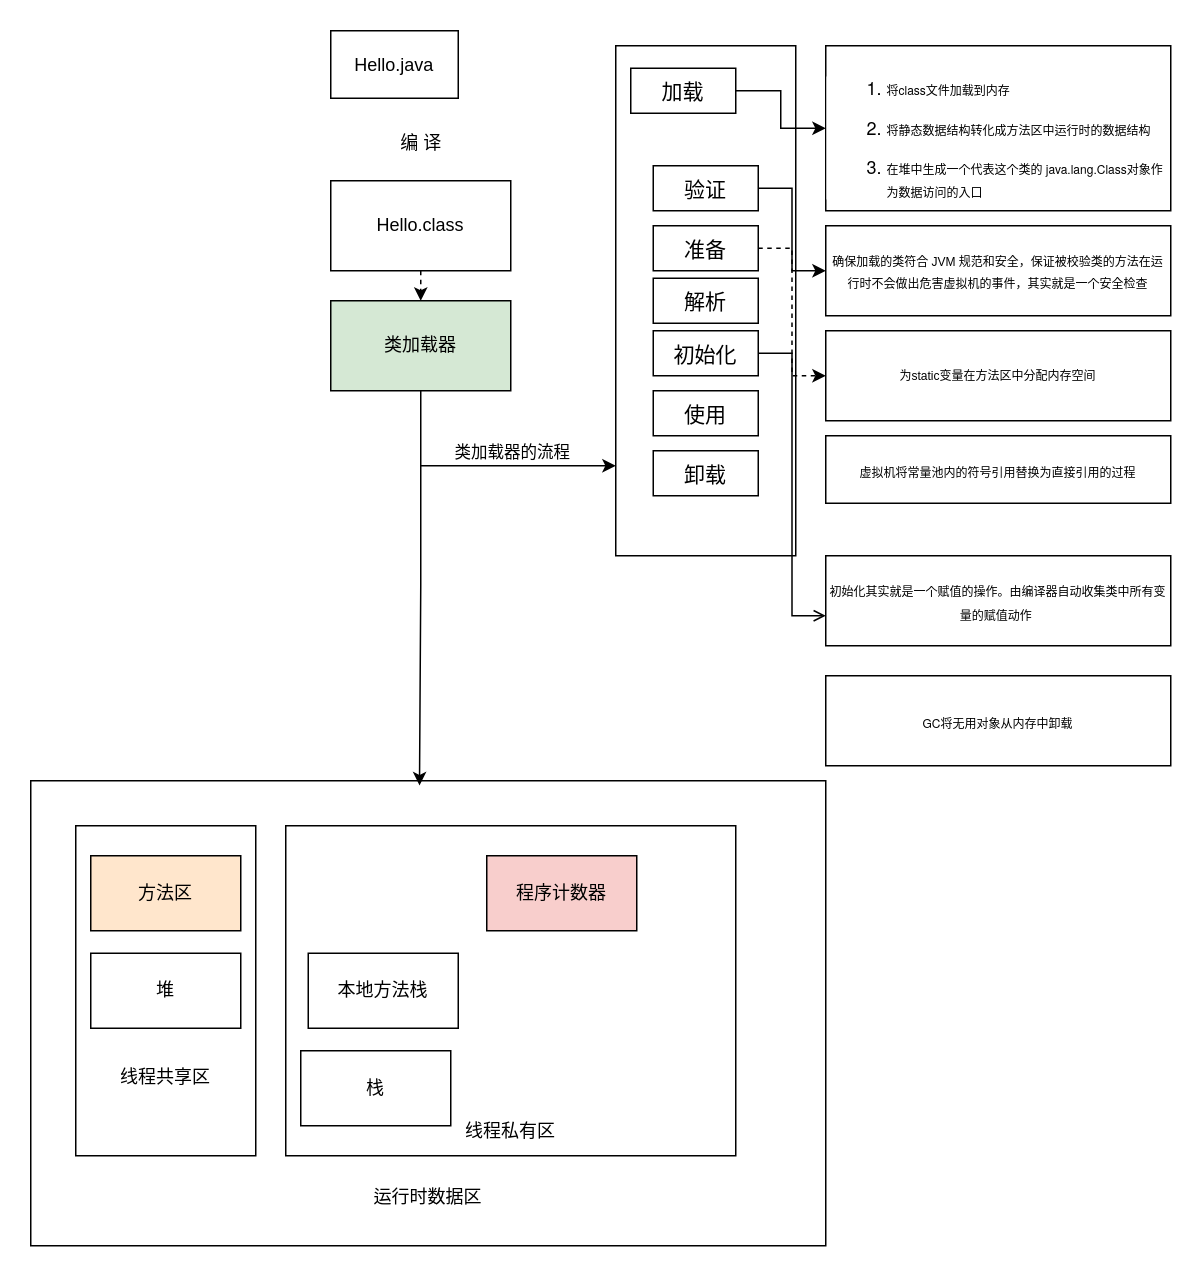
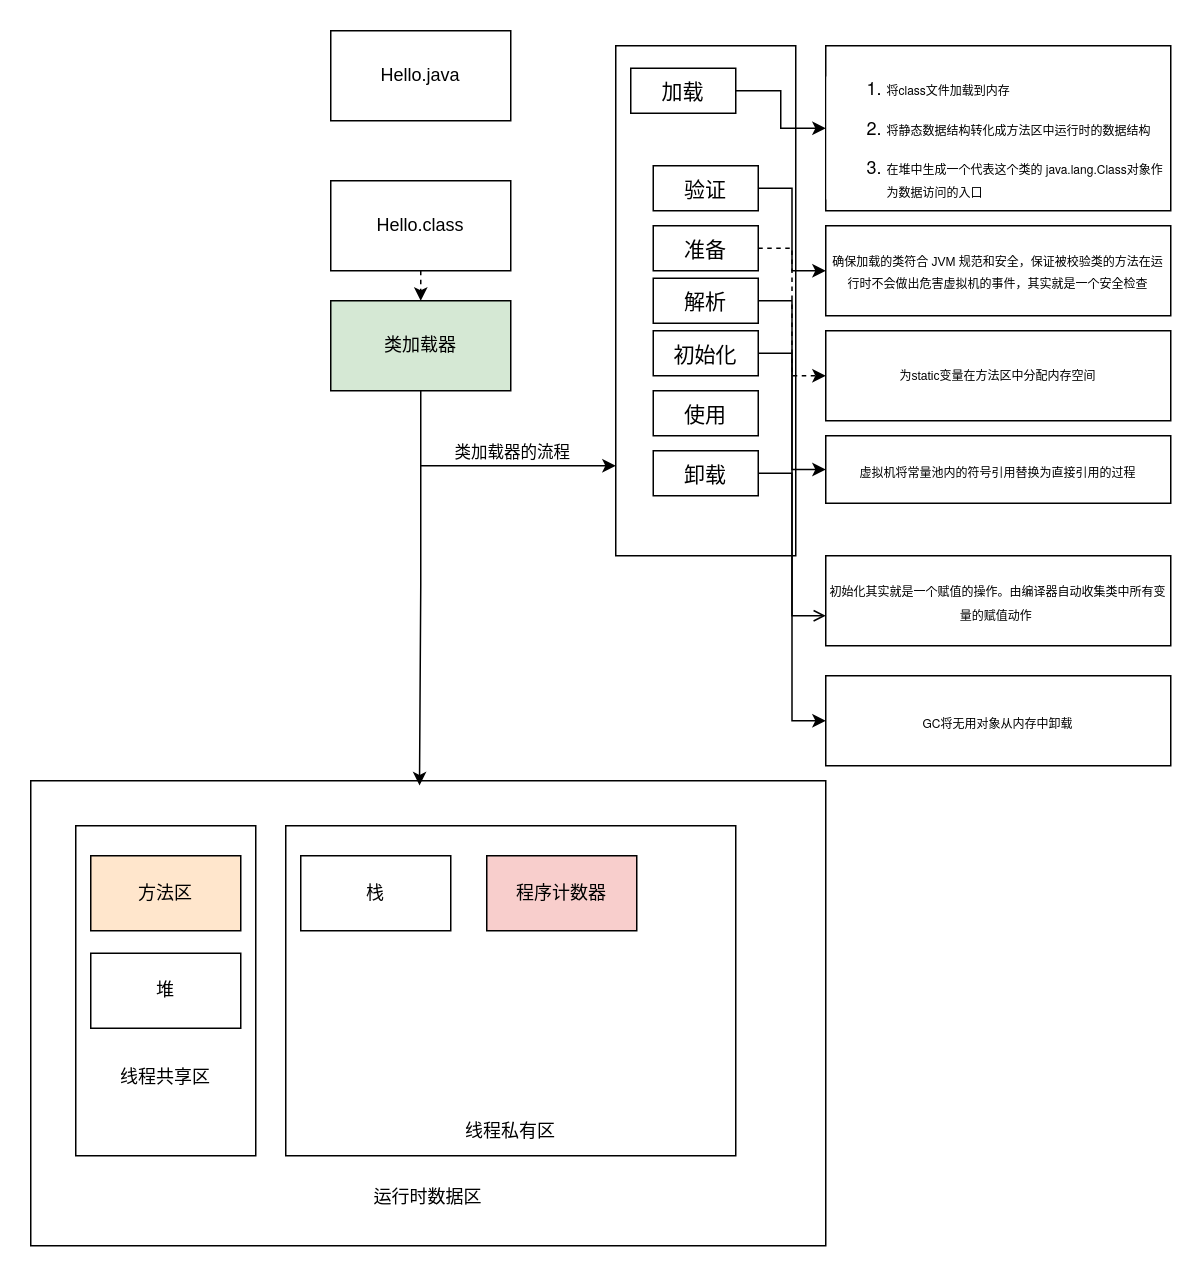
(395, 65) -> (421, 76)
(421, 143) -> none
none -> (774, 301)
none -> (792, 681)
(383, 991) -> none
(376, 1088) -> (376, 893)
